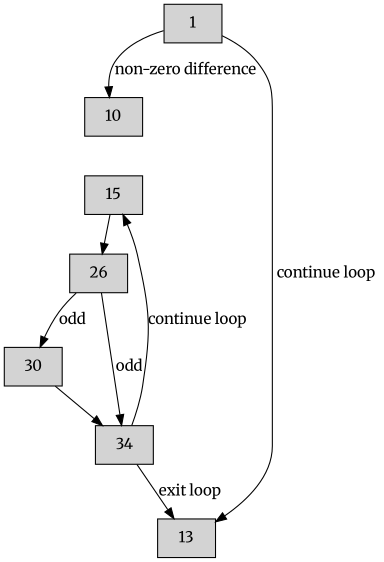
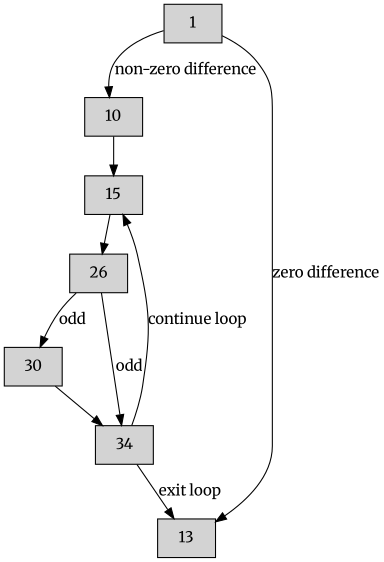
none -> (114, 151)
(326, 273) -> (326, 273)
